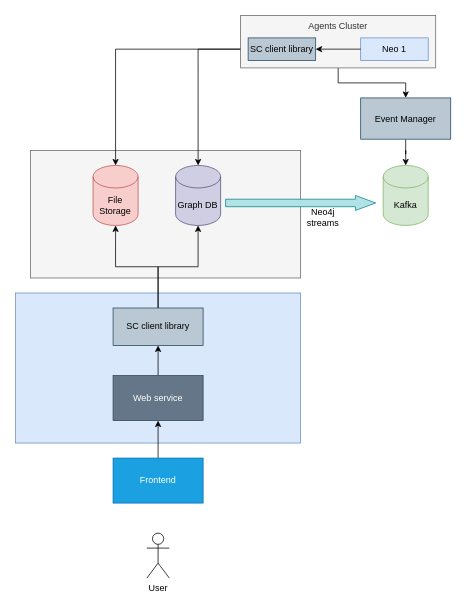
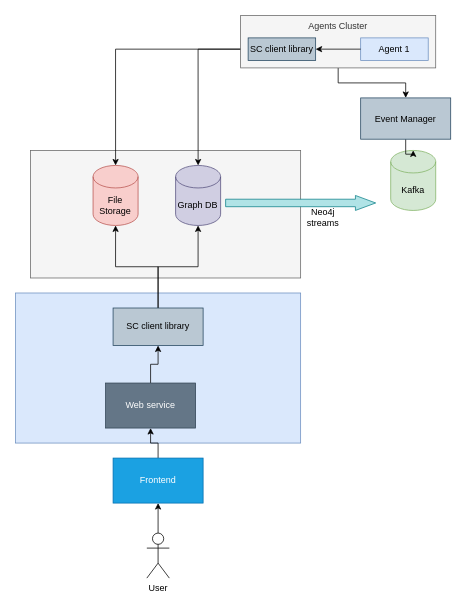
(394, 49) -> (394, 49)
(405, 195) -> (413, 180)
(158, 398) -> (150, 405)
none -> (158, 509)
